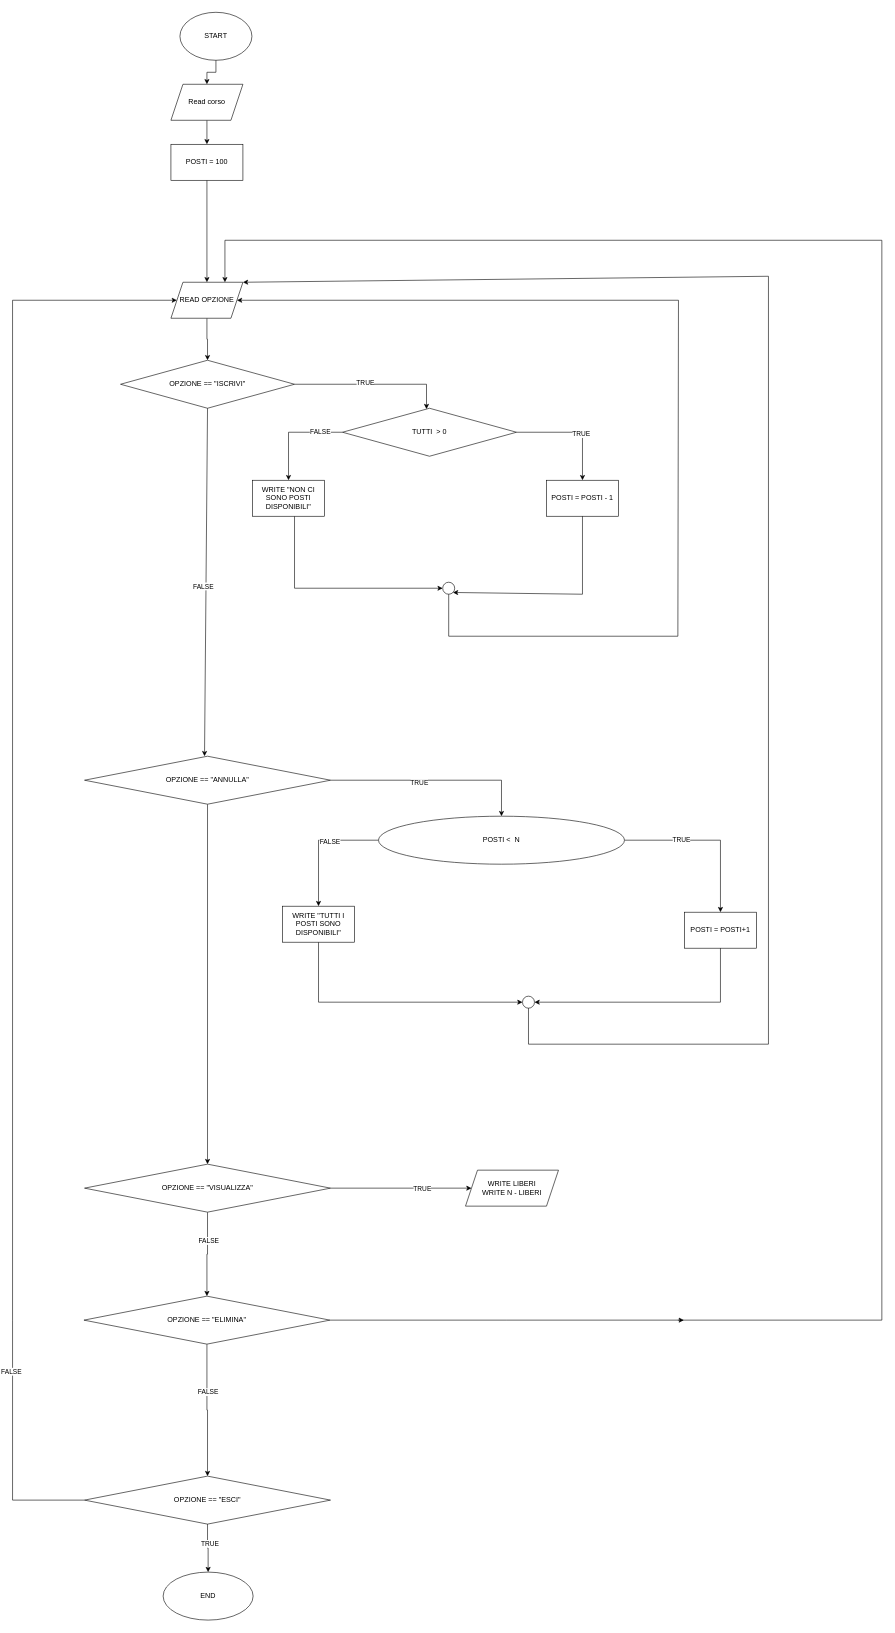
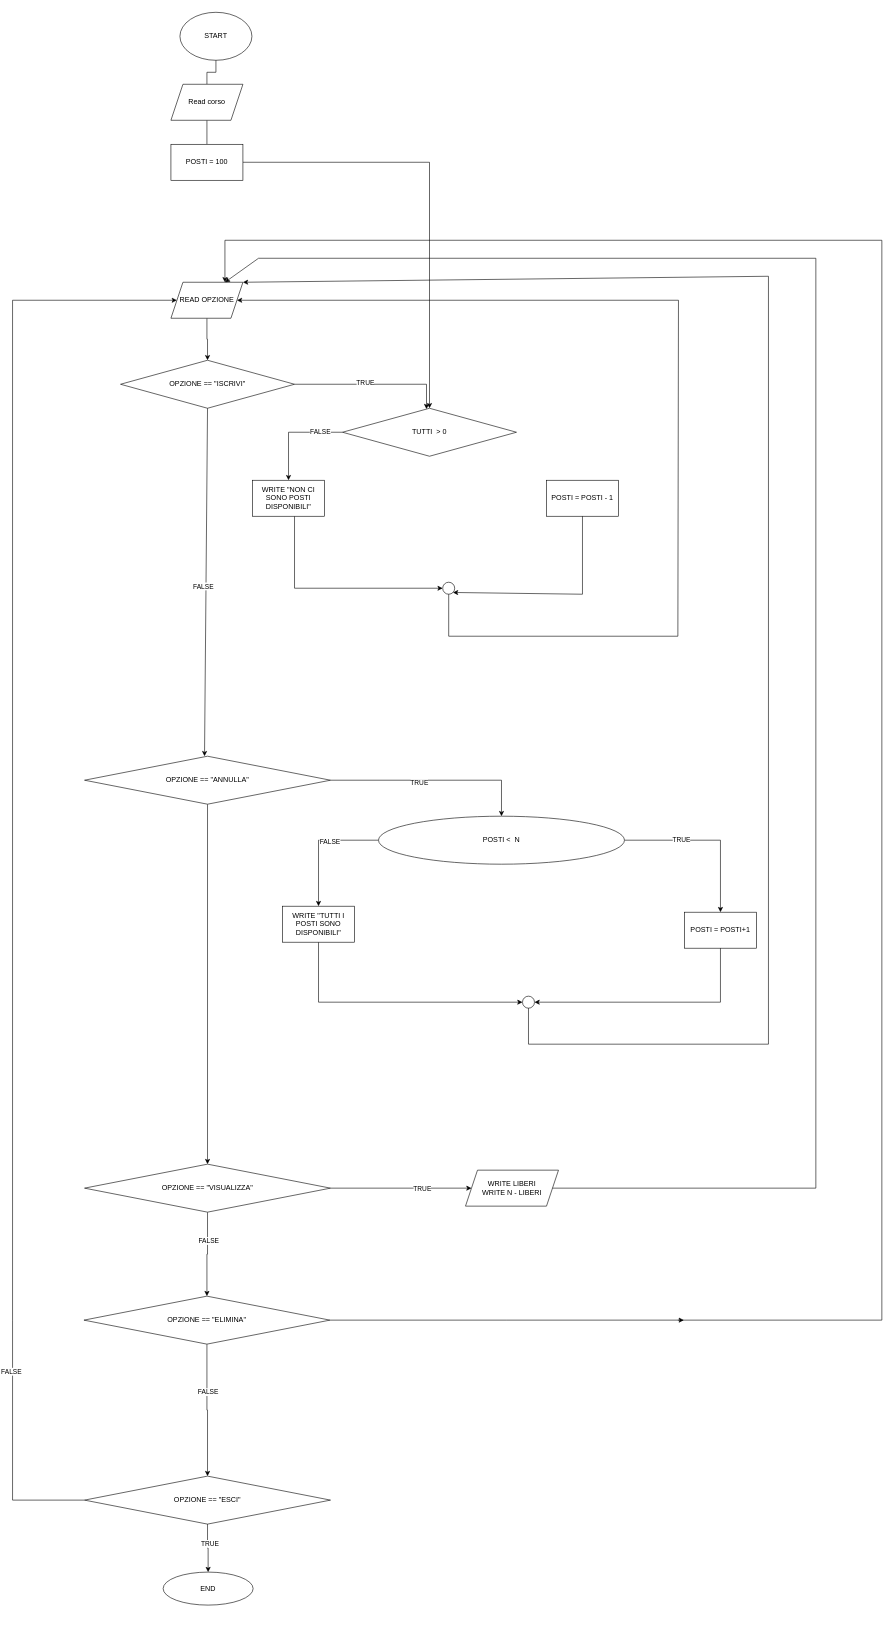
(207, 78) -> (207, 80)
(207, 138) -> (207, 140)
none -> (243, 269)
(207, 276) -> (429, 282)
(582, 448) -> none
(208, 1596) -> (208, 1589)
